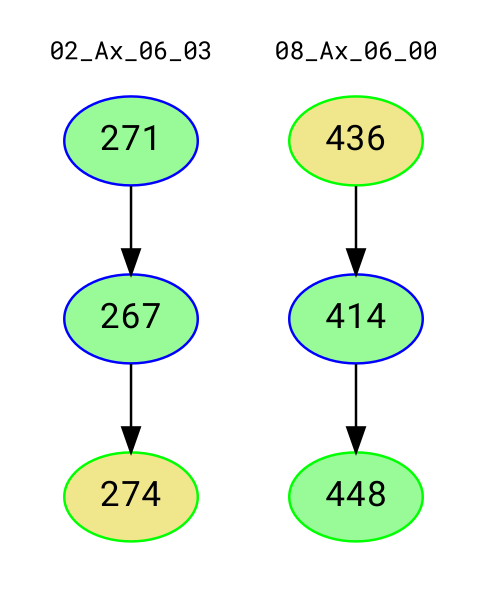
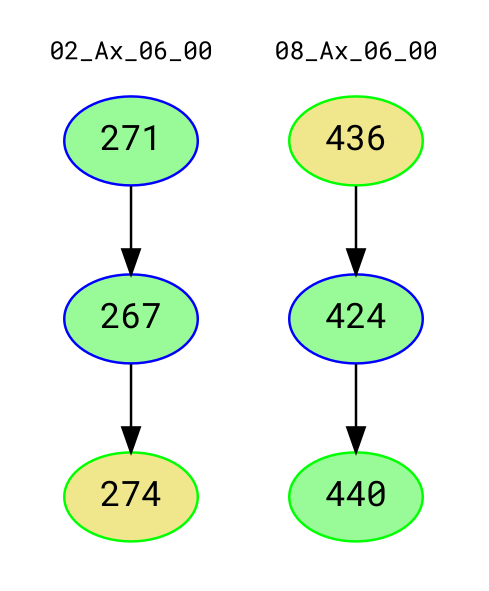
(132, 53) -> (132, 53)
(356, 319) -> (356, 319)
(356, 497) -> (356, 497)
